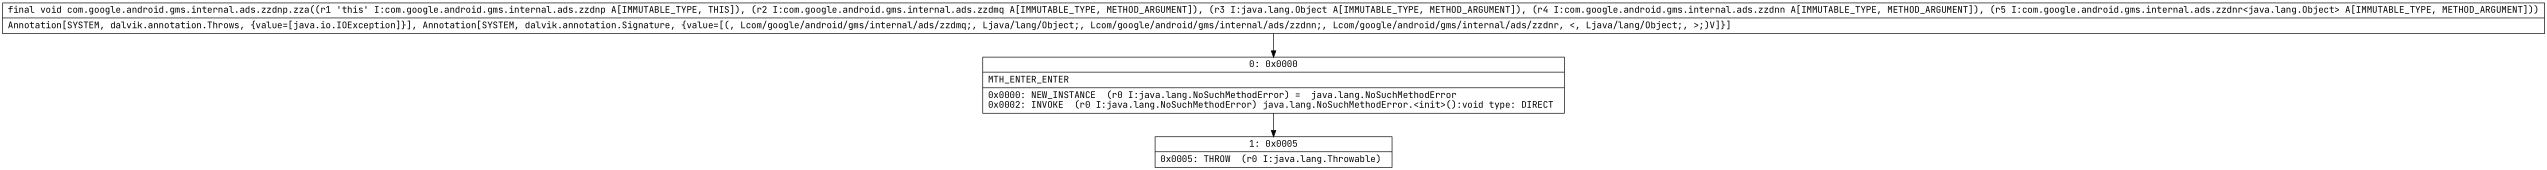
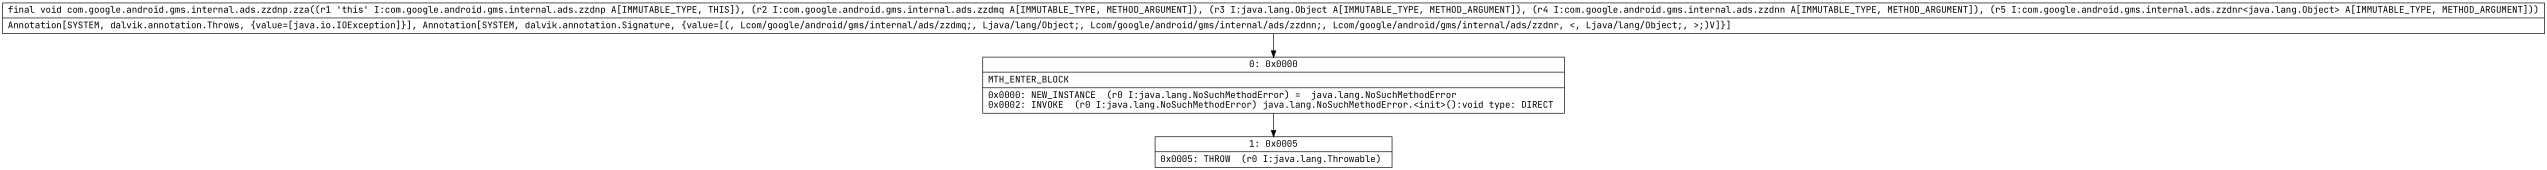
(1028, 80) -> (1028, 80)
